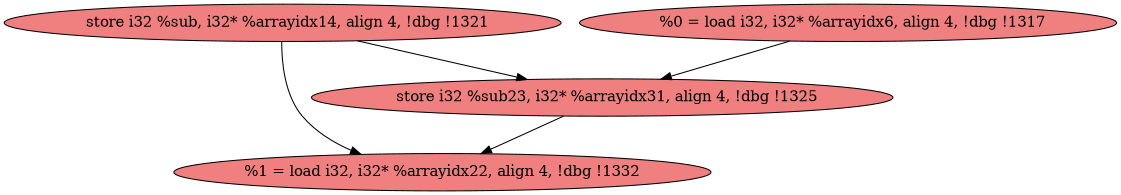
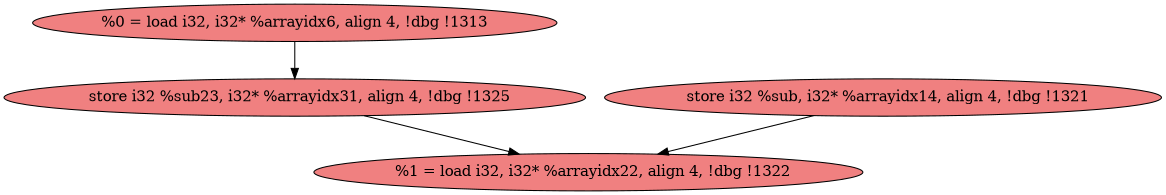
(848, 23) -> (295, 23)
(437, 59) -> none
(442, 172) -> (588, 172)
